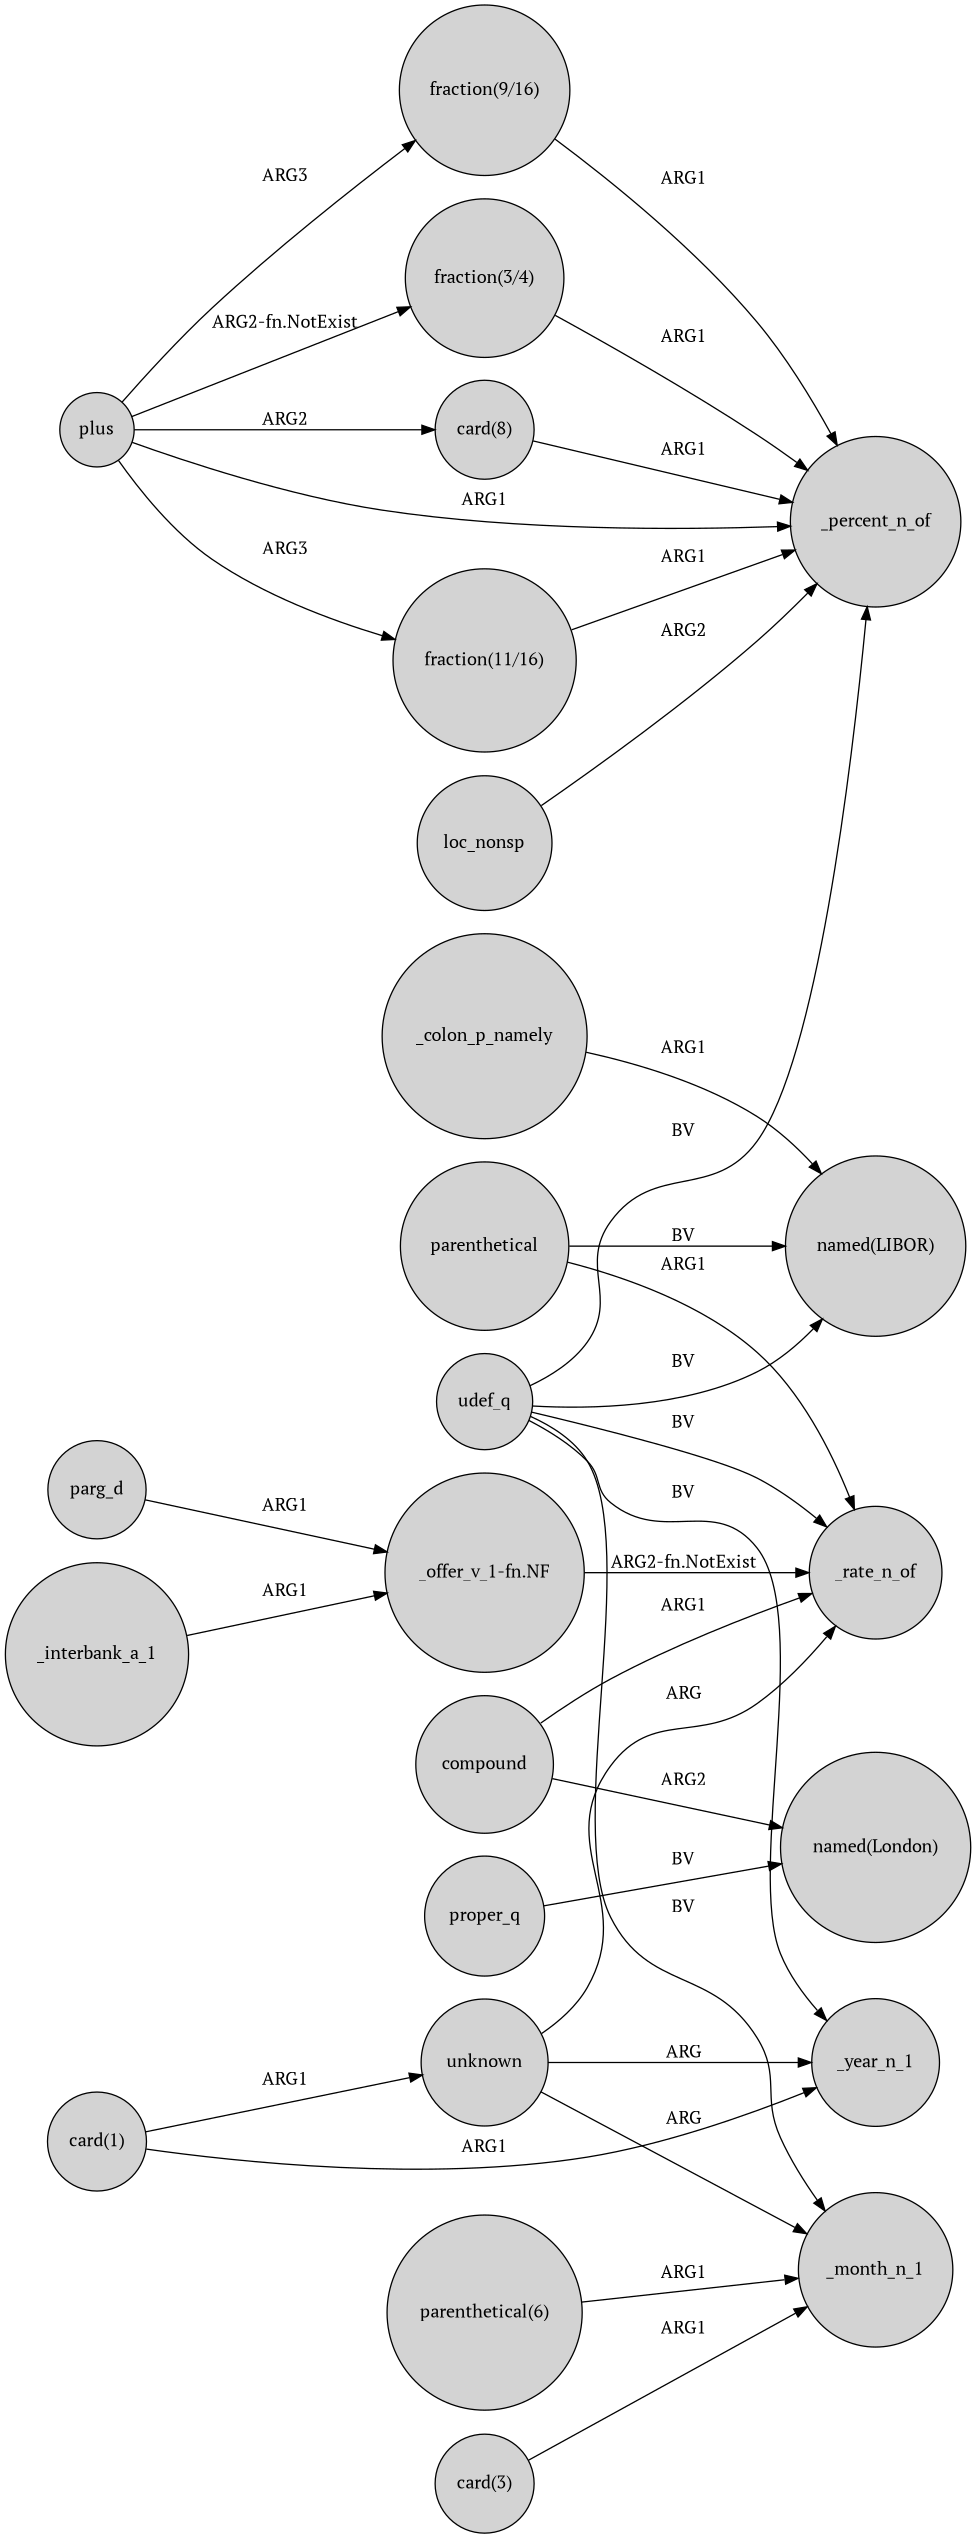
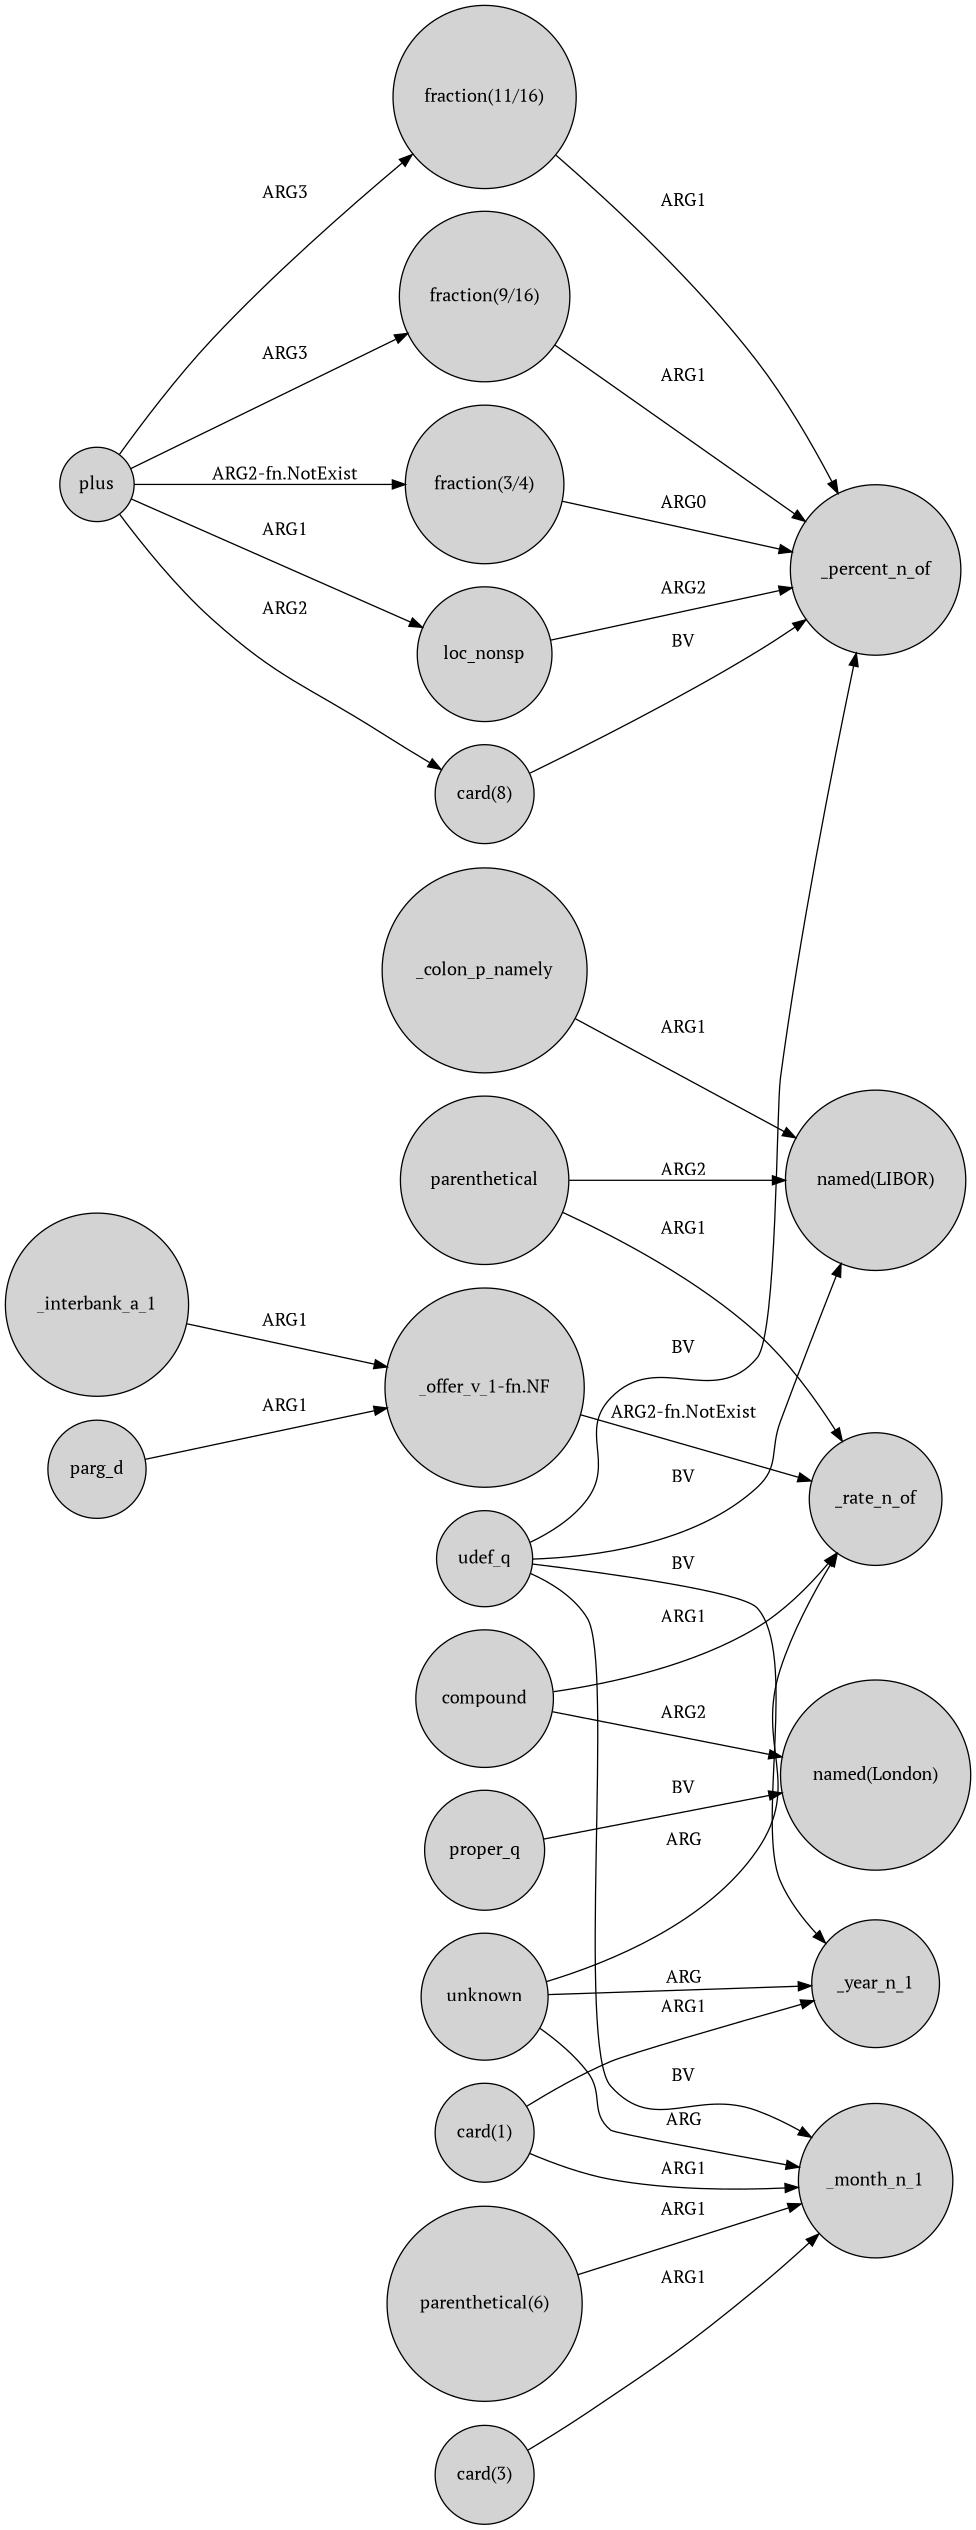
(684, 337) -> (684, 503)
(684, 450) -> (684, 642)
(450, 518) -> (271, 561)
(684, 1236) -> (684, 1171)
(680, 1451) -> none
(278, 2105) -> (655, 2186)
